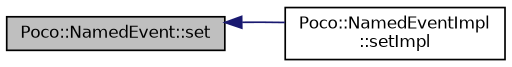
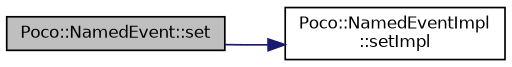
(264, 22) -> (247, 45)
